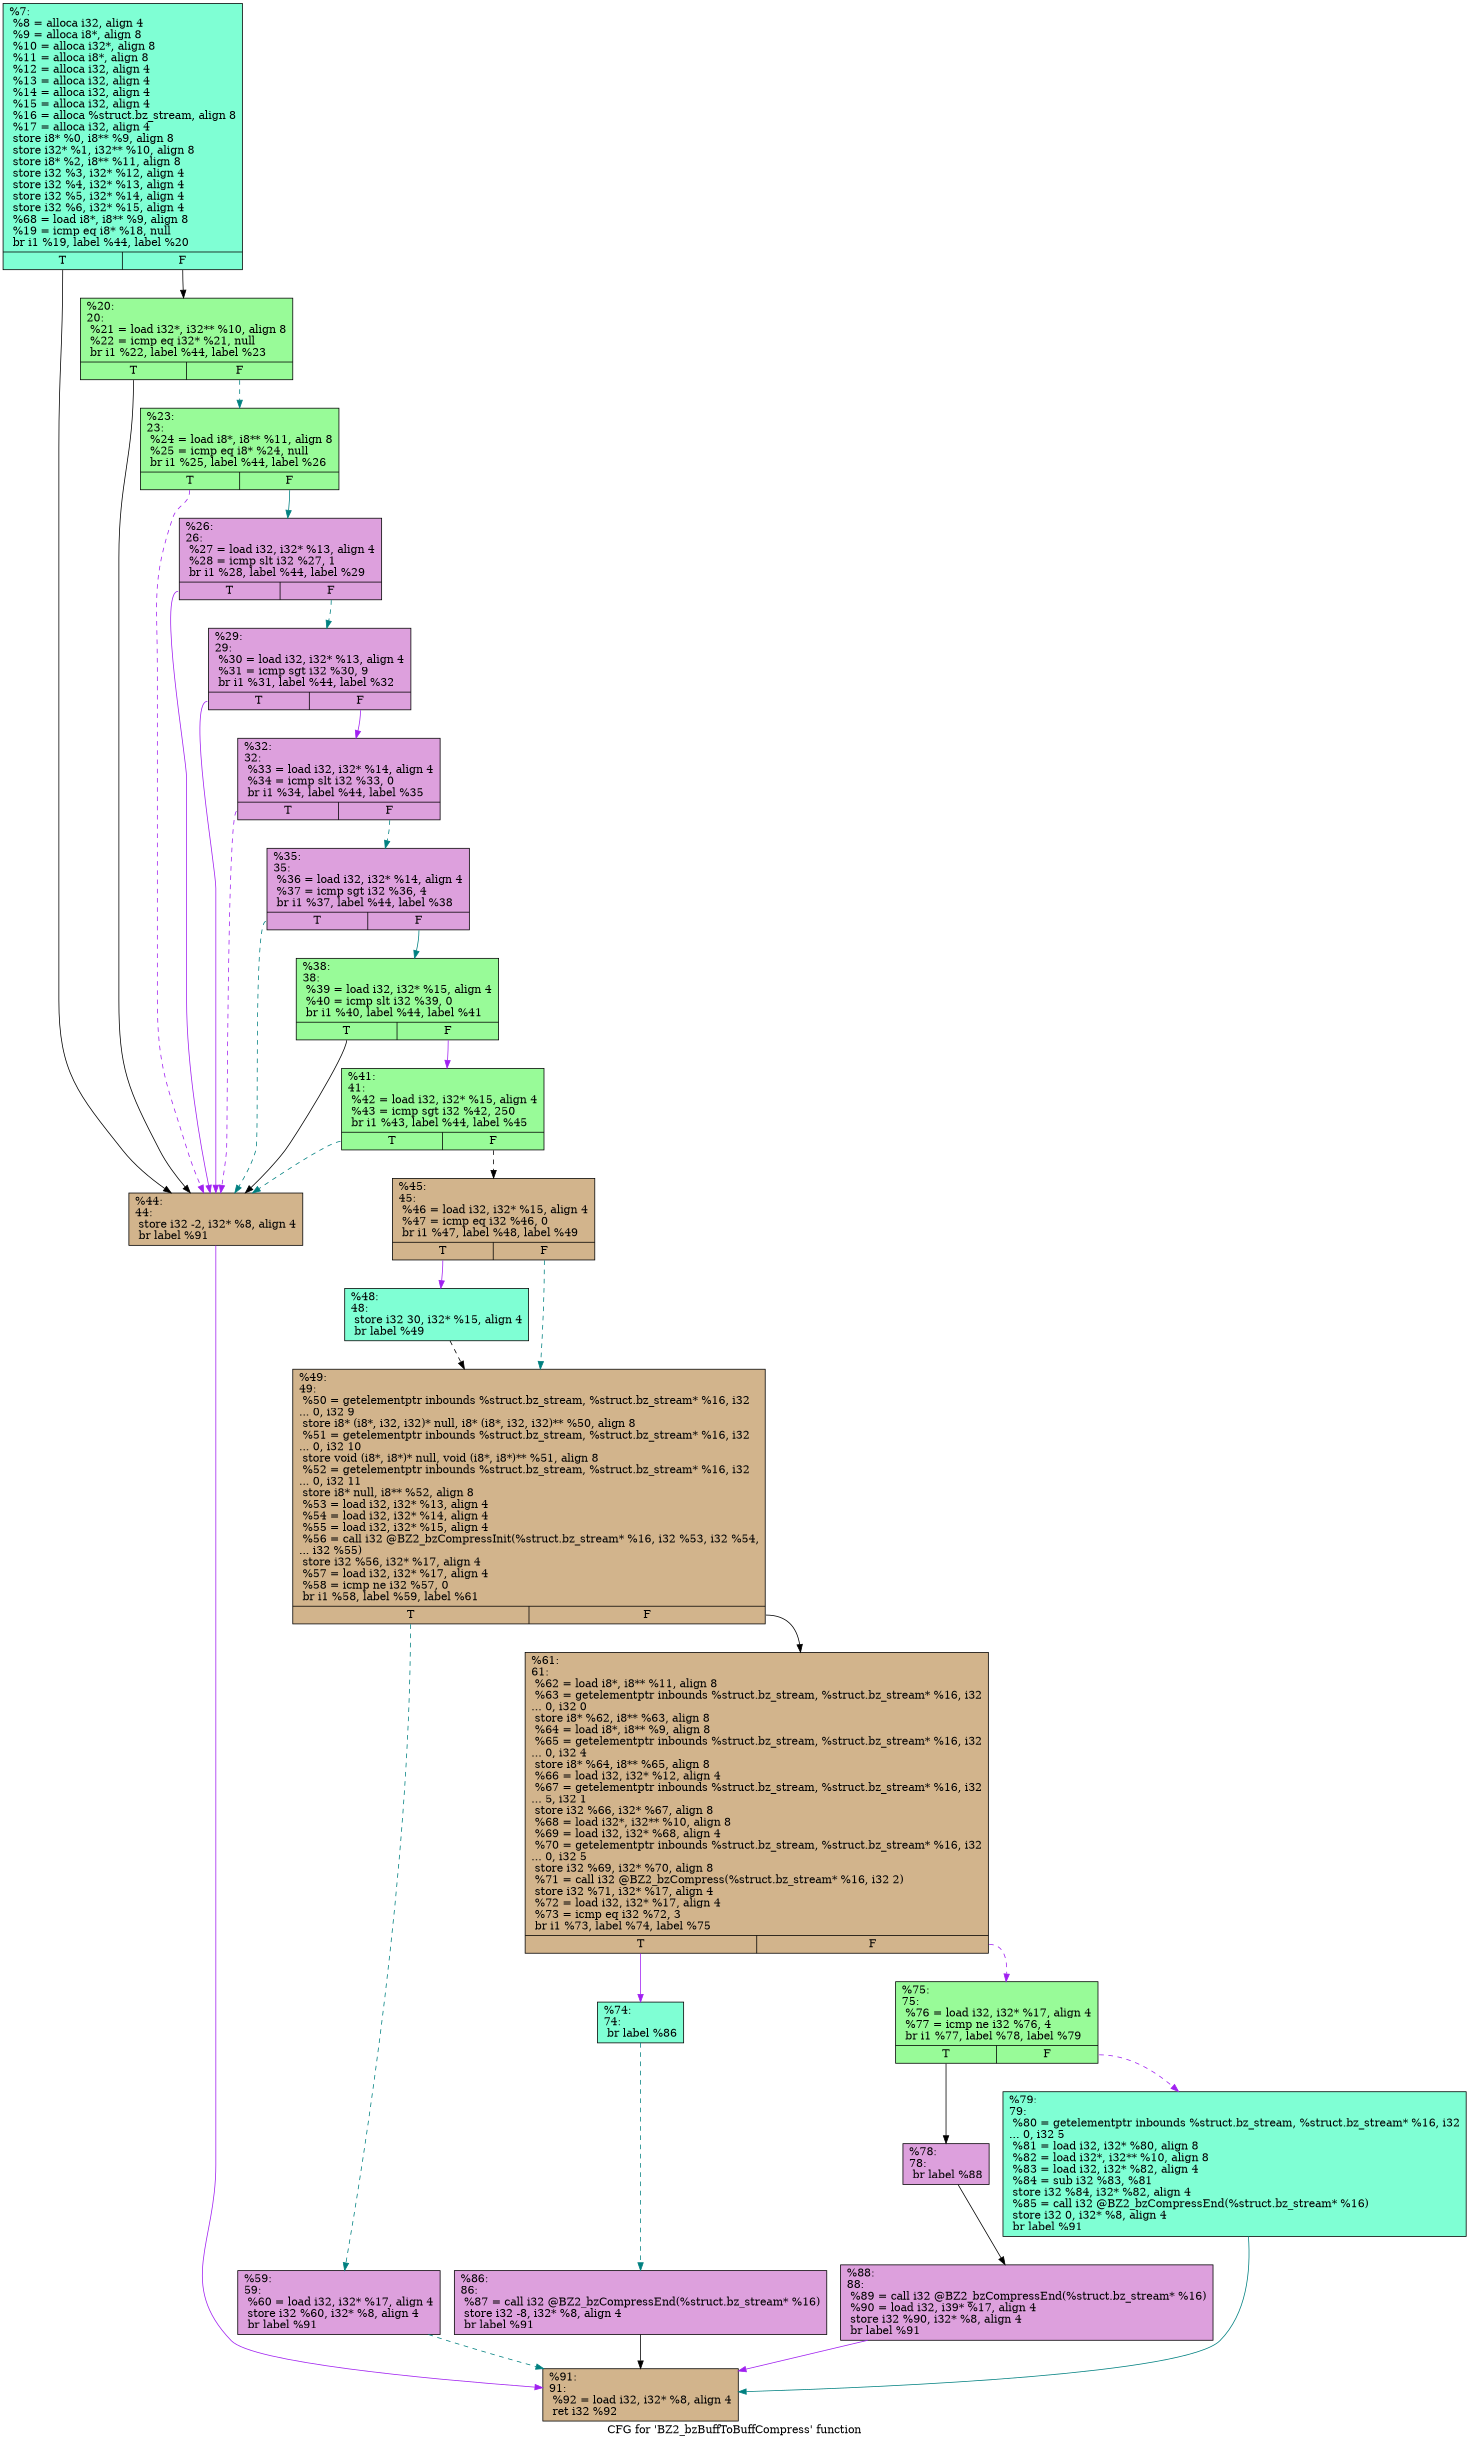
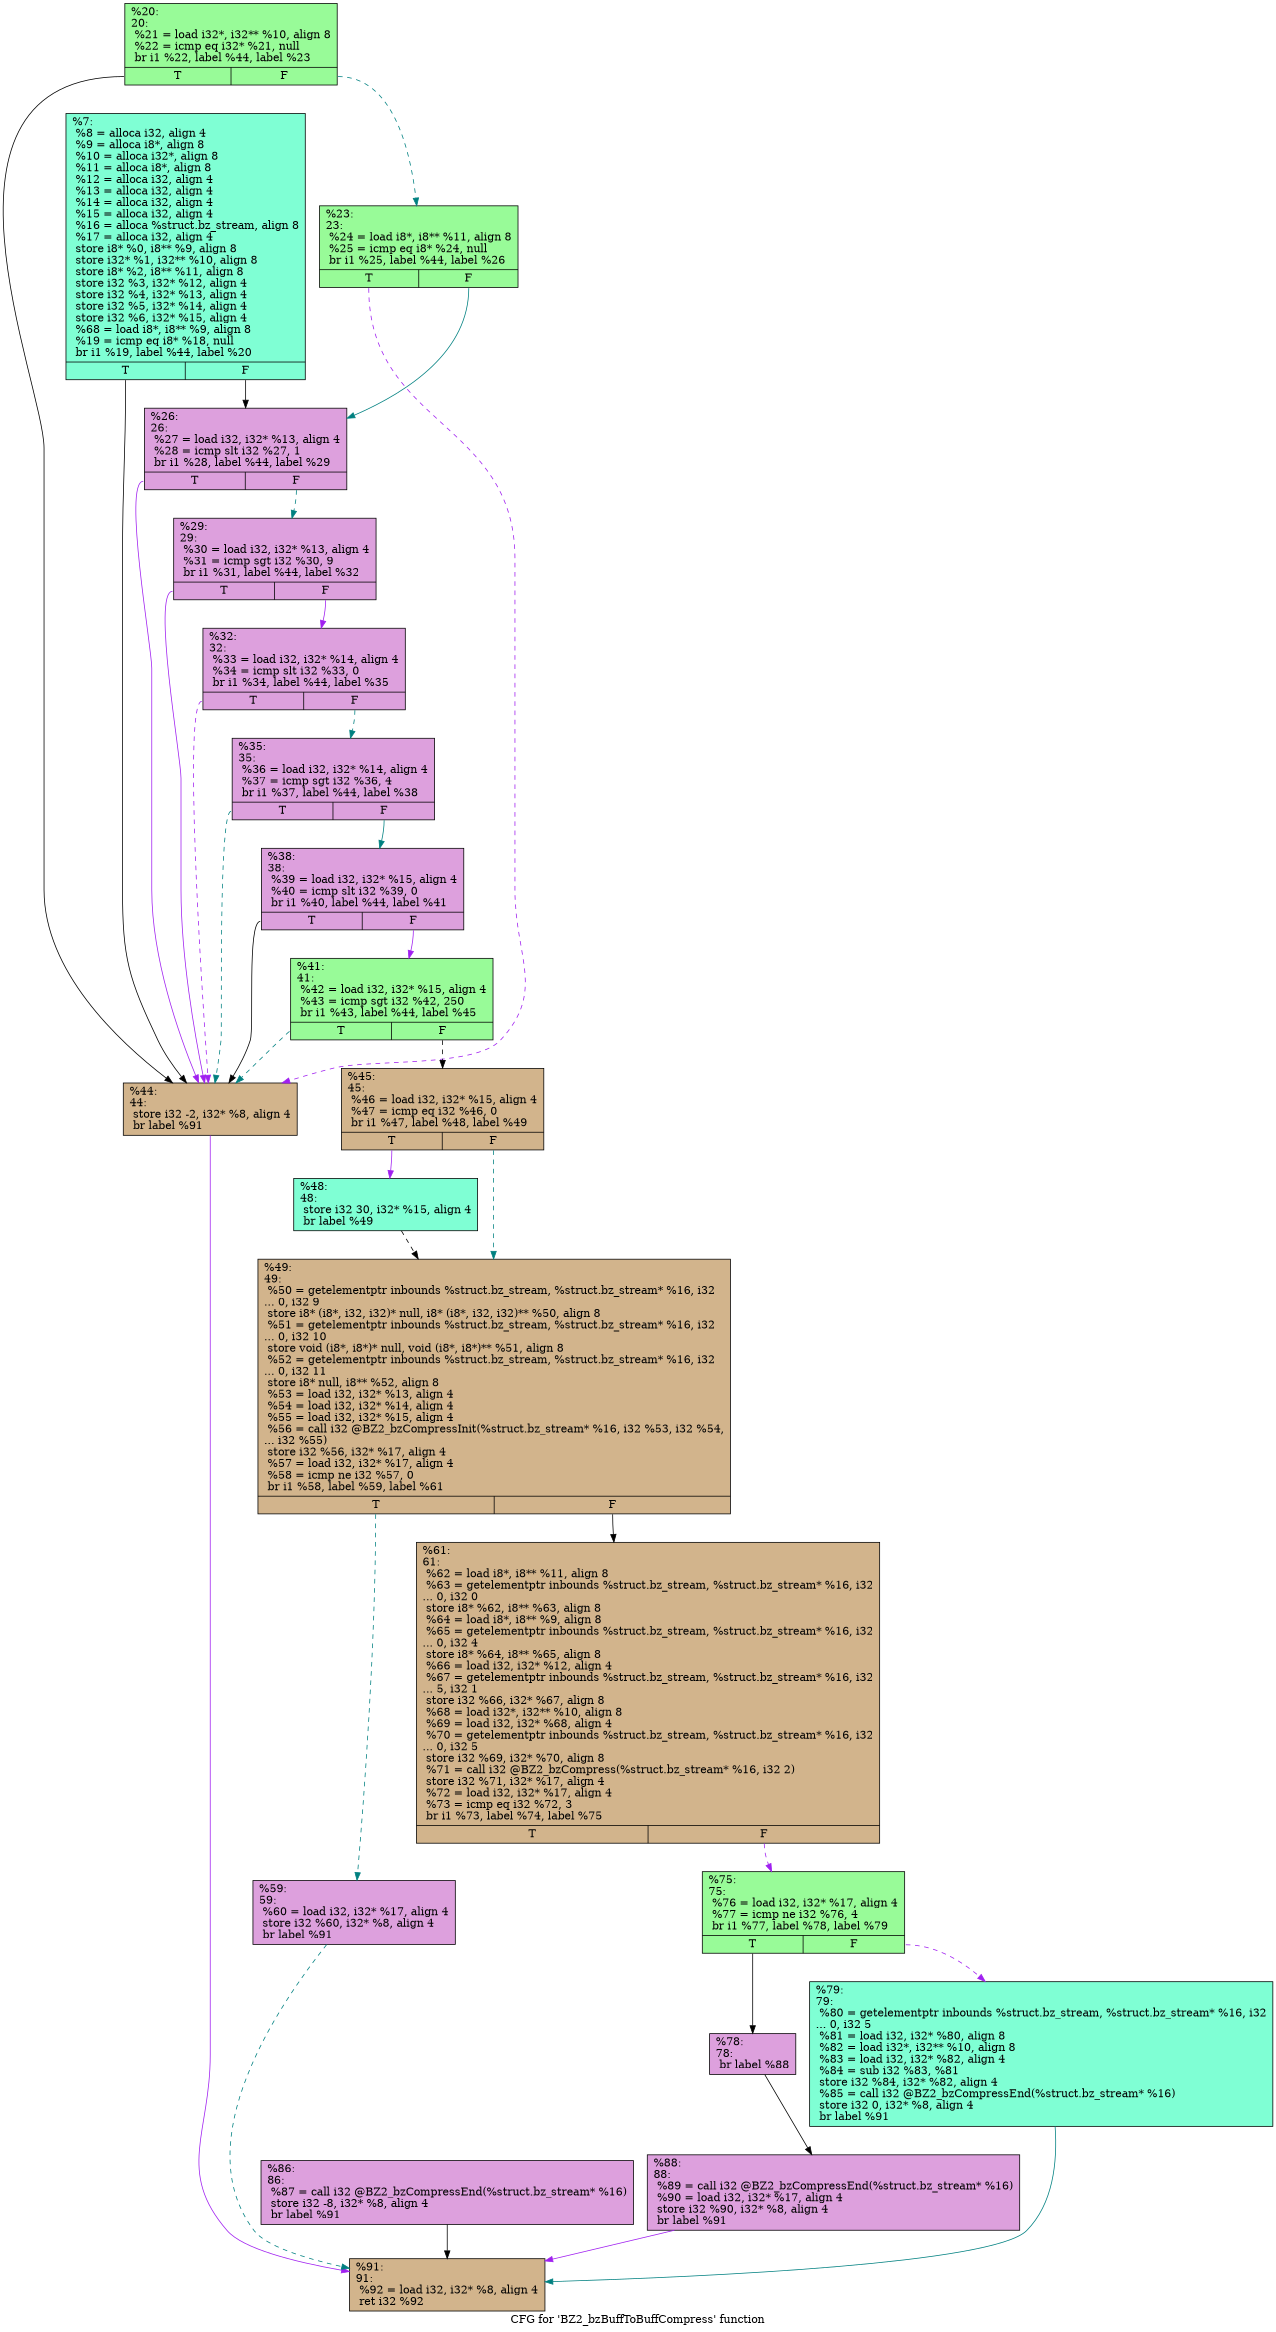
(183, 280) -> (246, 390)
(397, 999) -> (363, 889)
(641, 2022) -> none
(942, 2308) -> (748, 2198)
